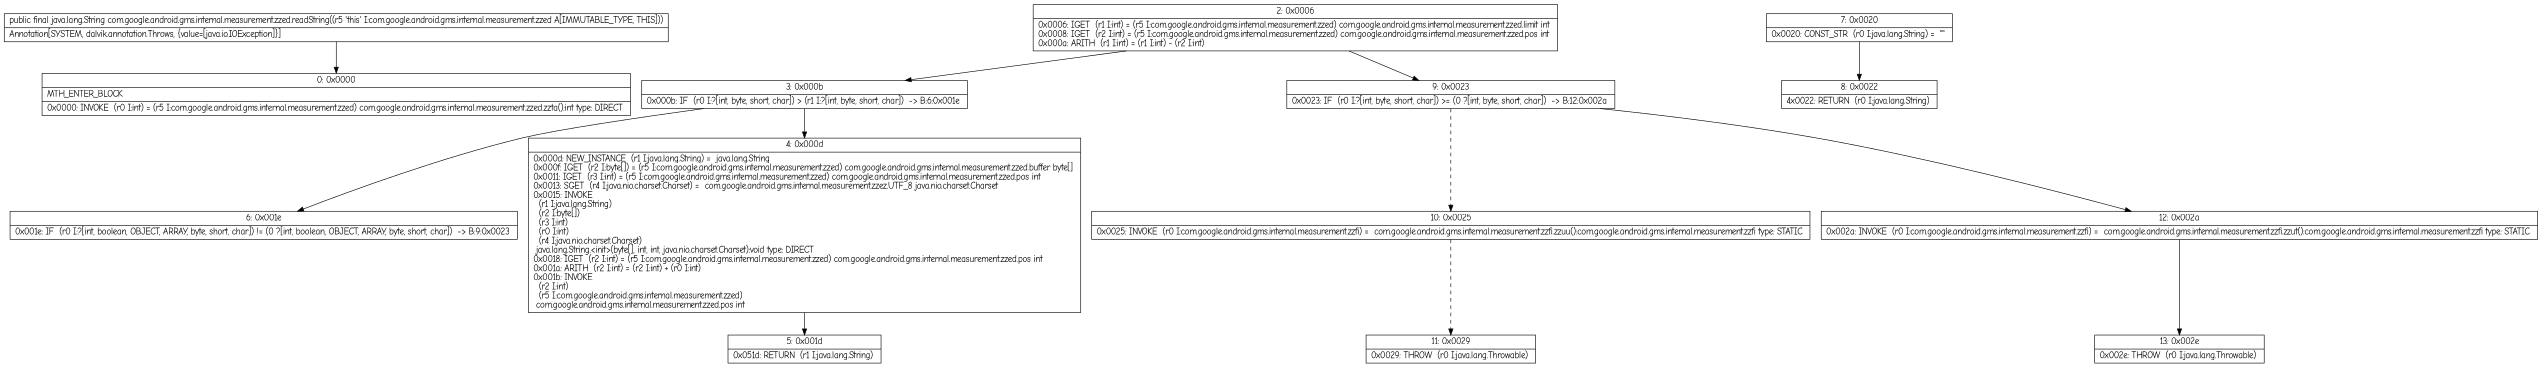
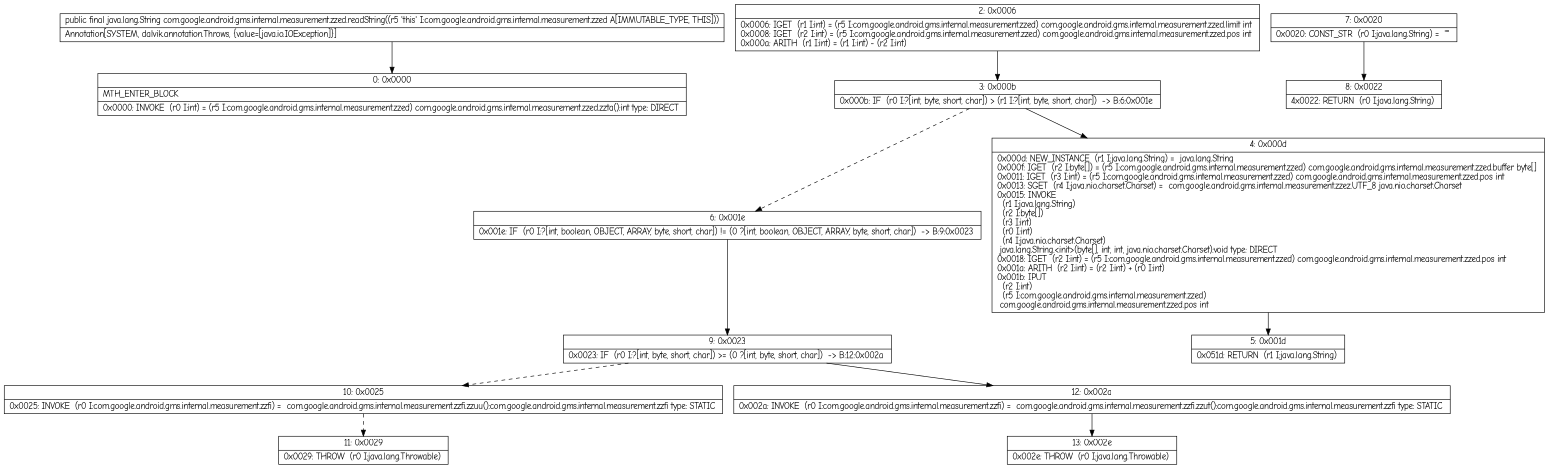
(1381, 64) -> (727, 284)
(500, 144) -> (865, 159)
(566, 278) -> (1025, 278)
